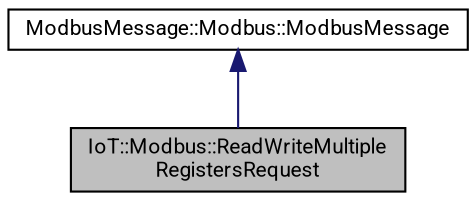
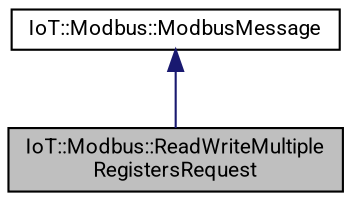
(238, 30) -> (176, 30)
